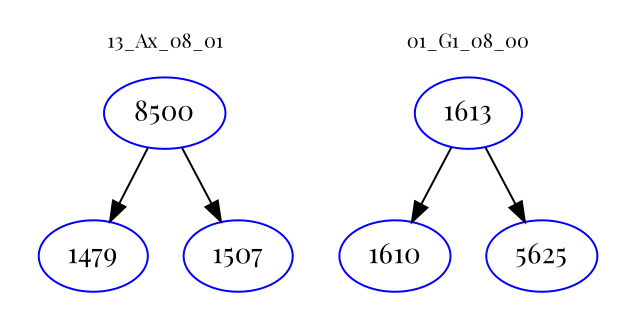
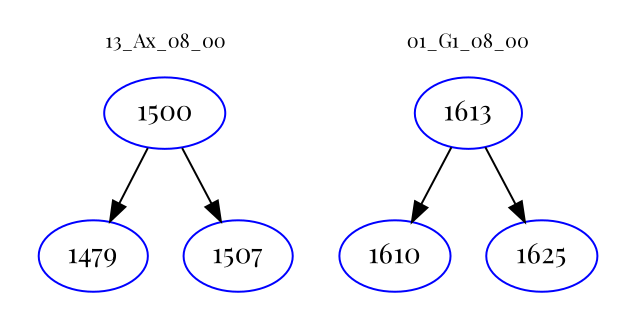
(166, 43) -> (166, 43)
(165, 113) -> (165, 113)
(542, 256) -> (542, 256)
